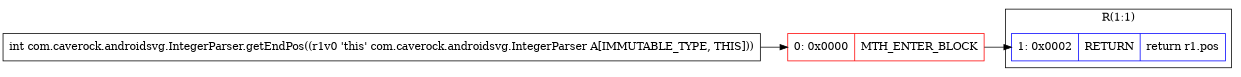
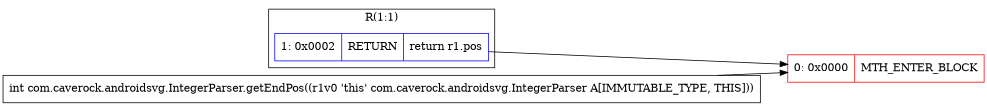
(994, 47) -> (634, 58)
